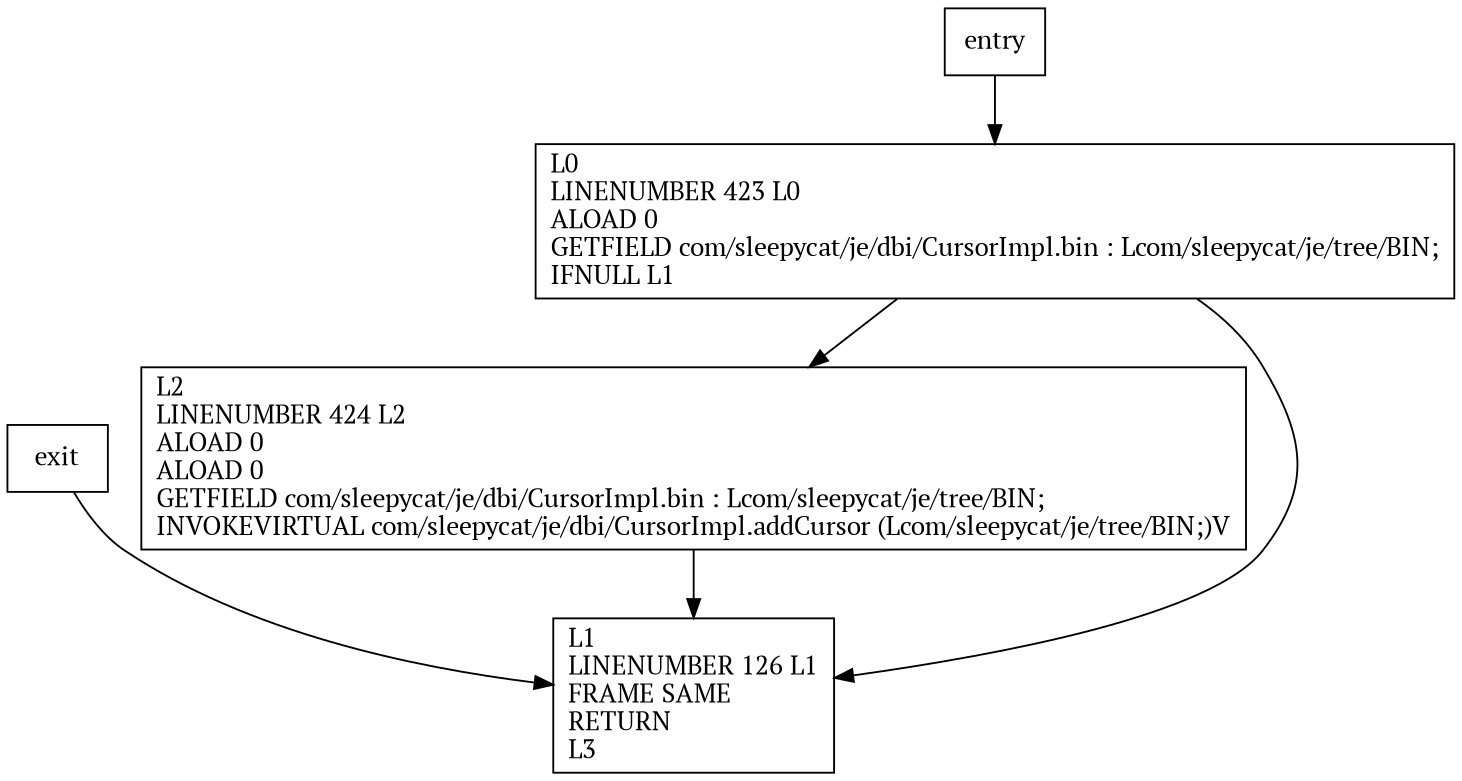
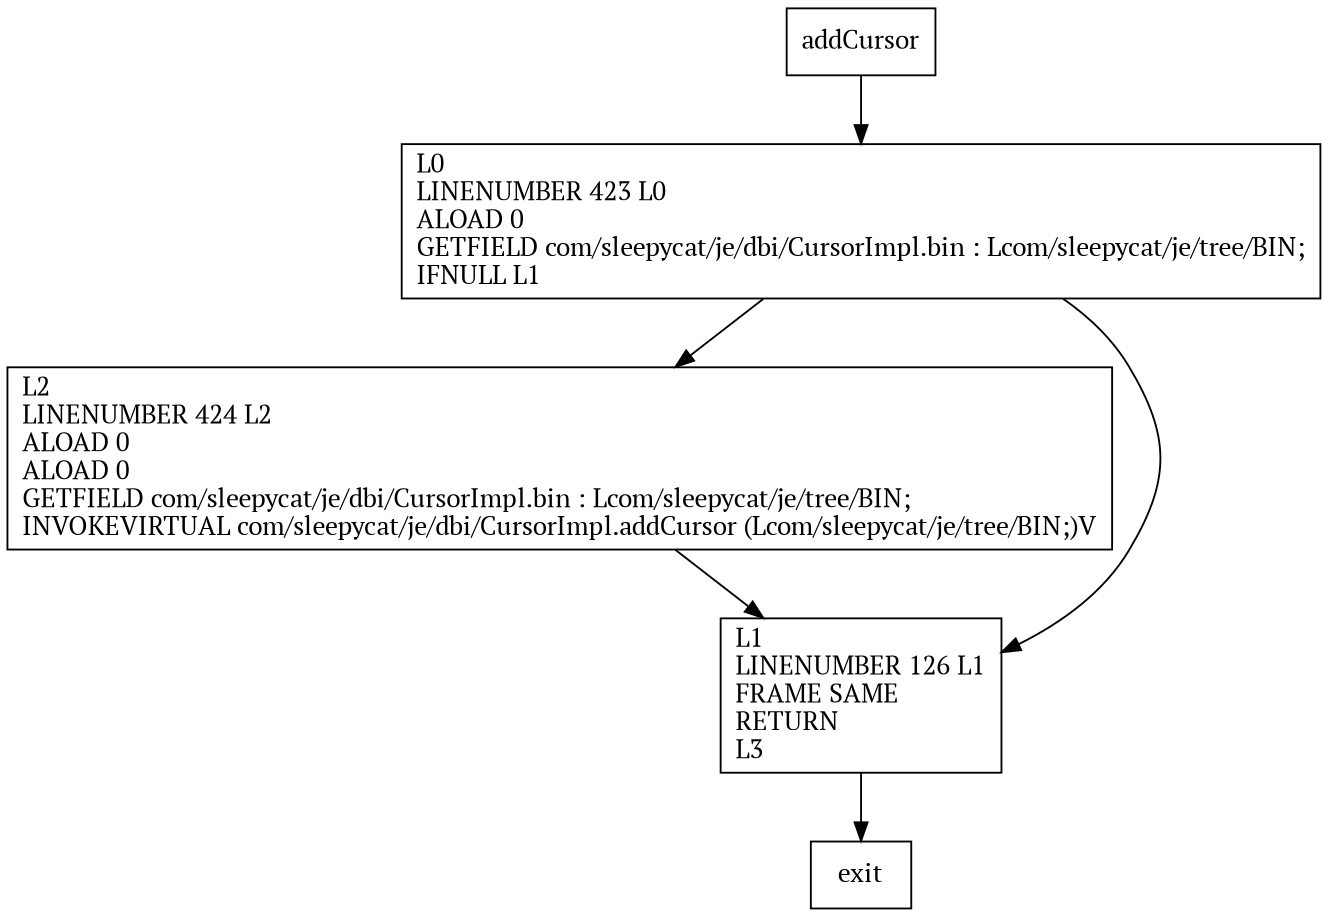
(995, 42) -> (861, 42)
(285, 627) -> (861, 797)
